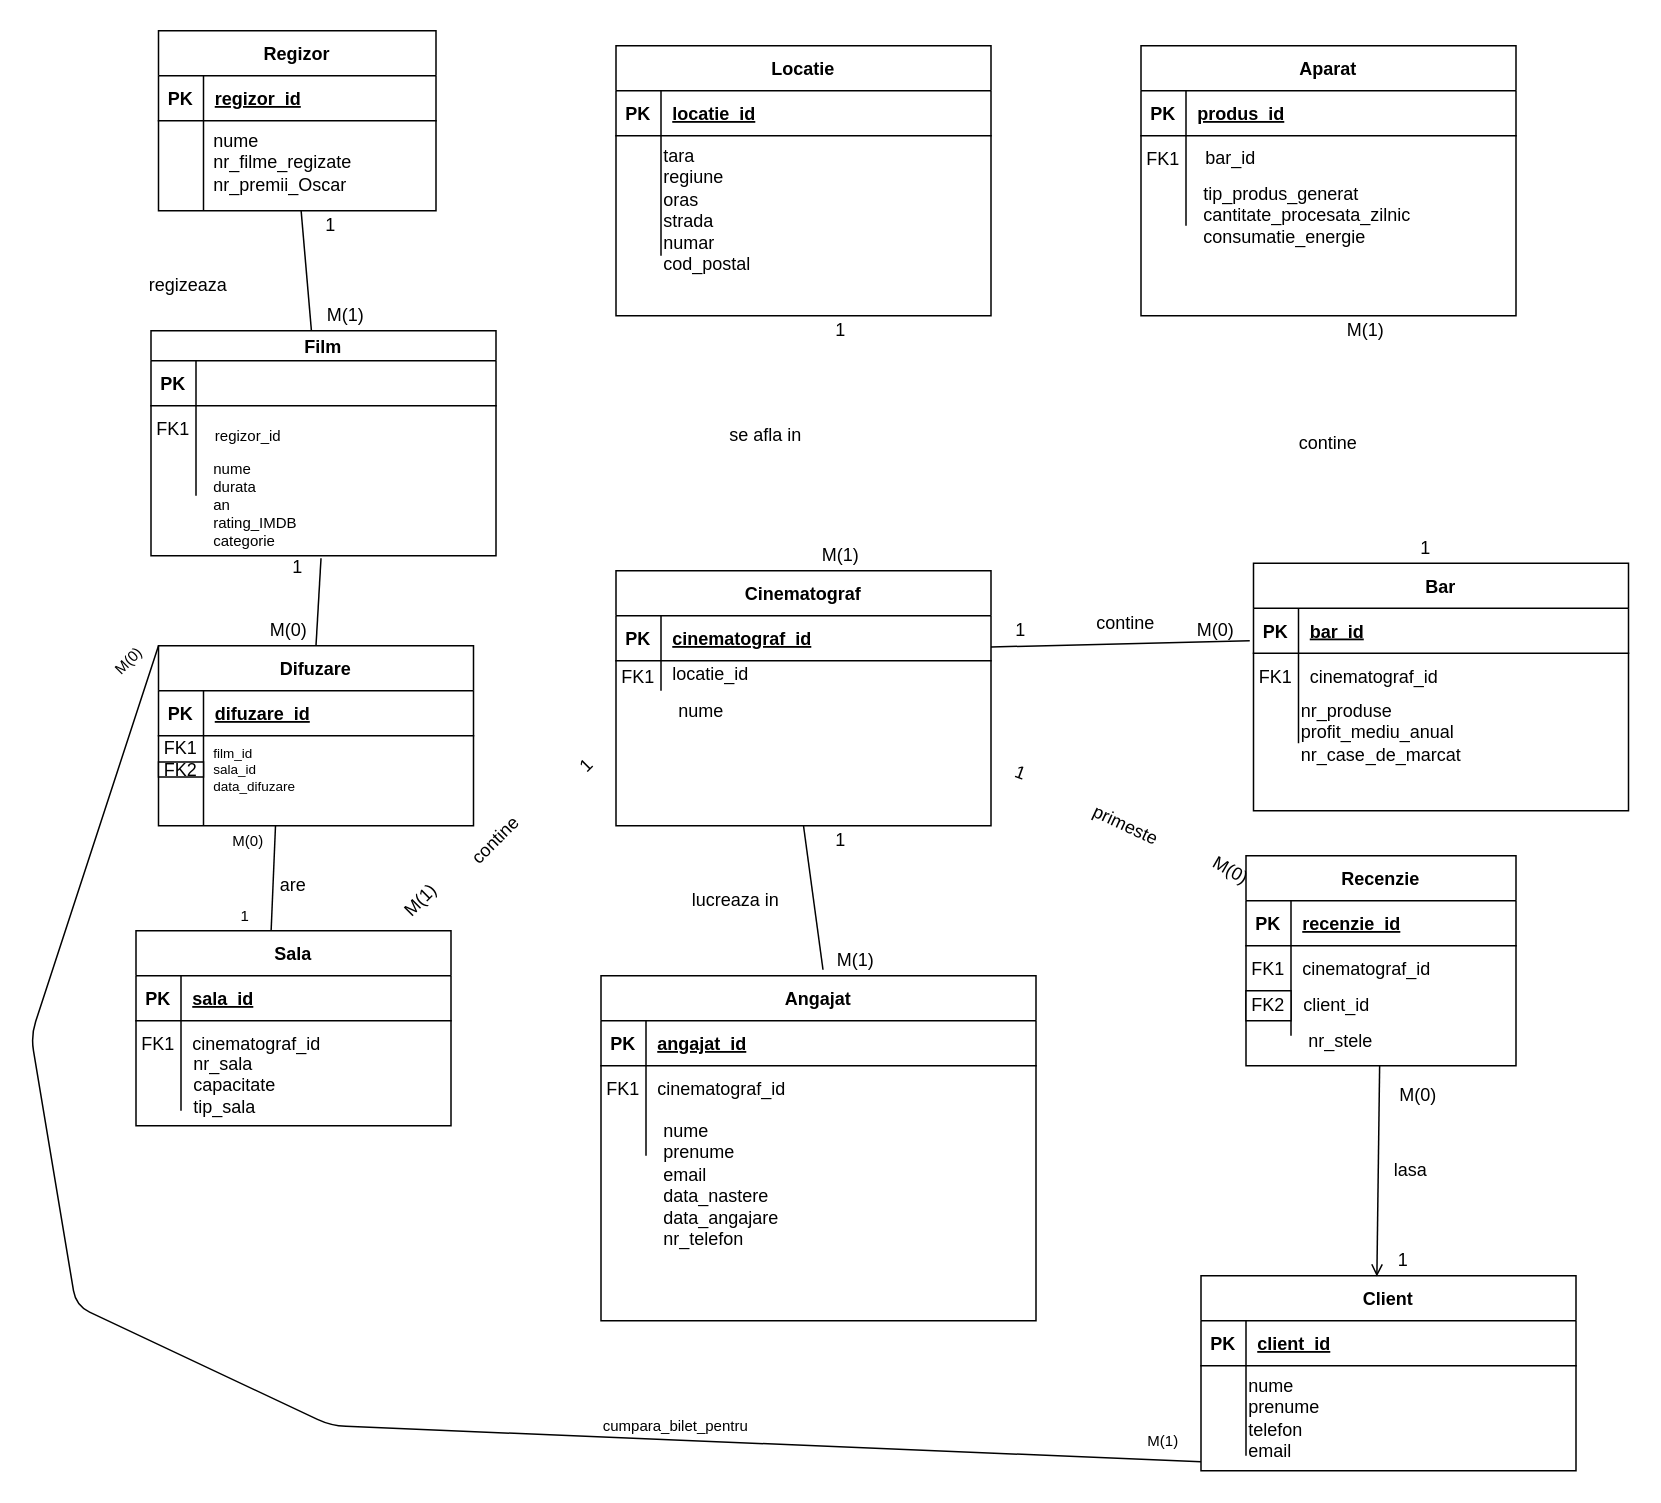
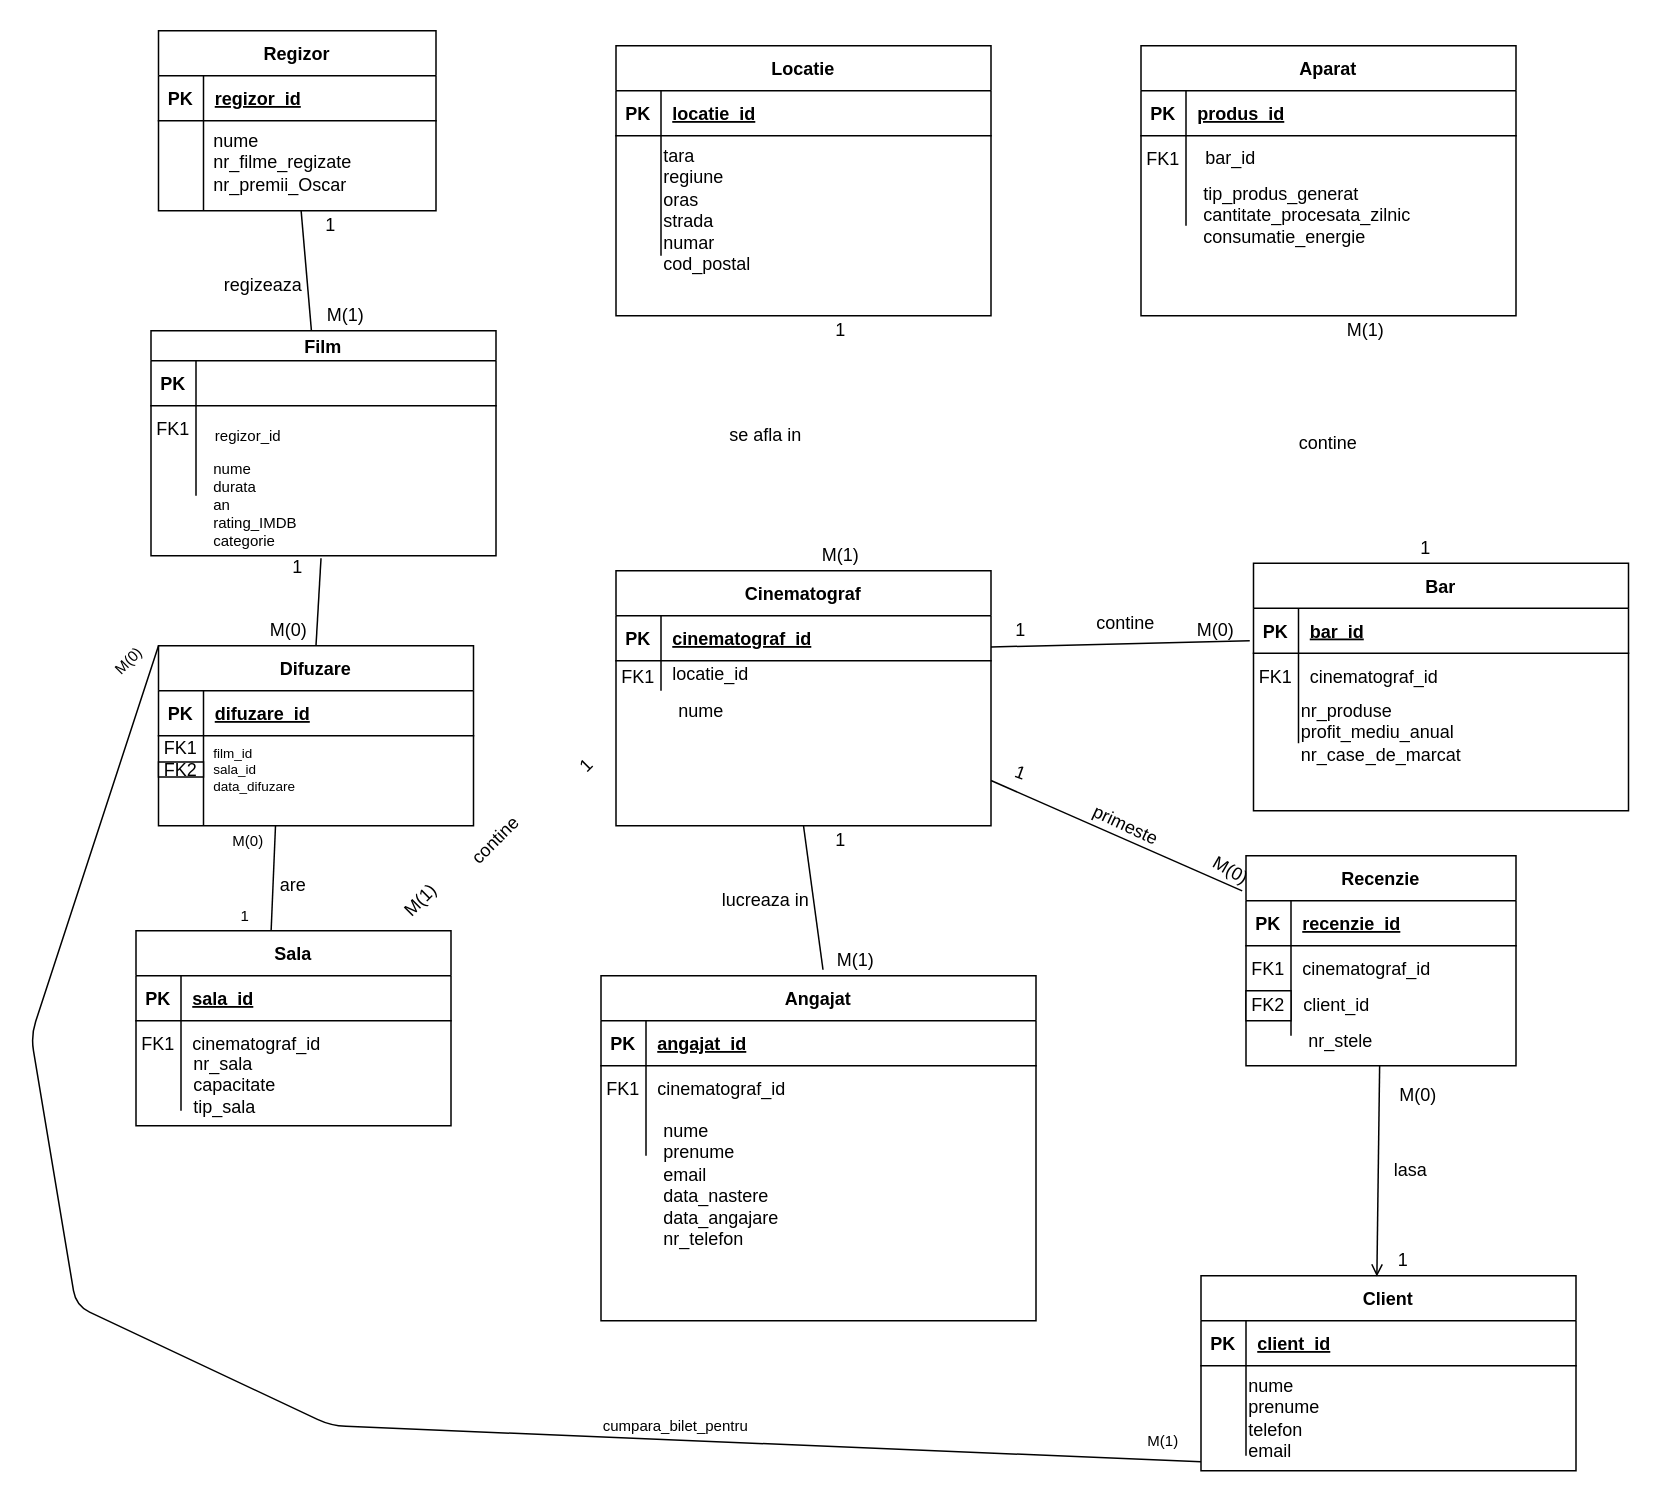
(188, 286) -> (263, 286)
none -> (1117, 836)
(736, 901) -> (766, 901)
